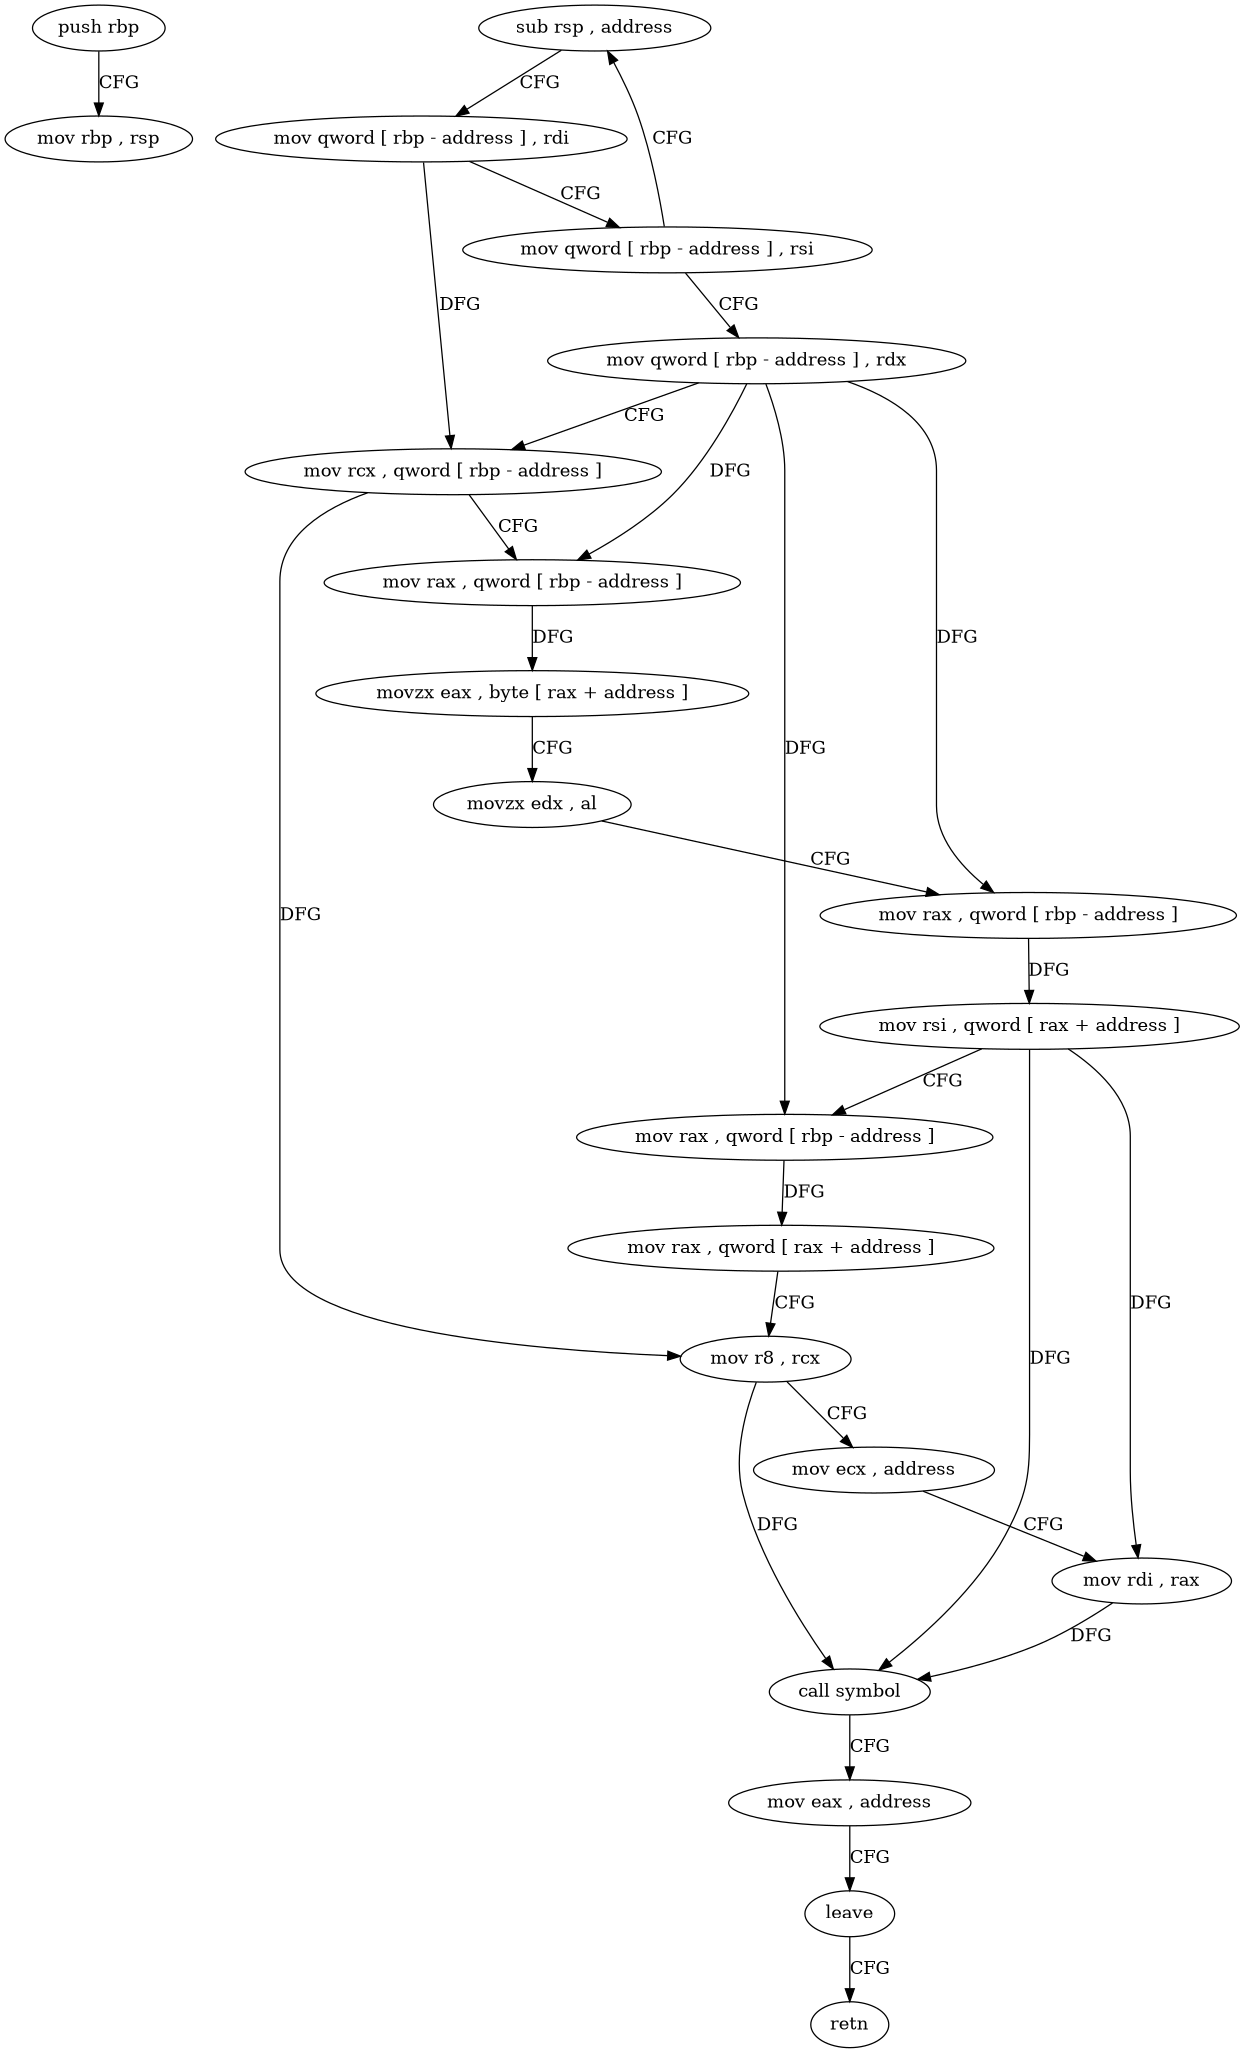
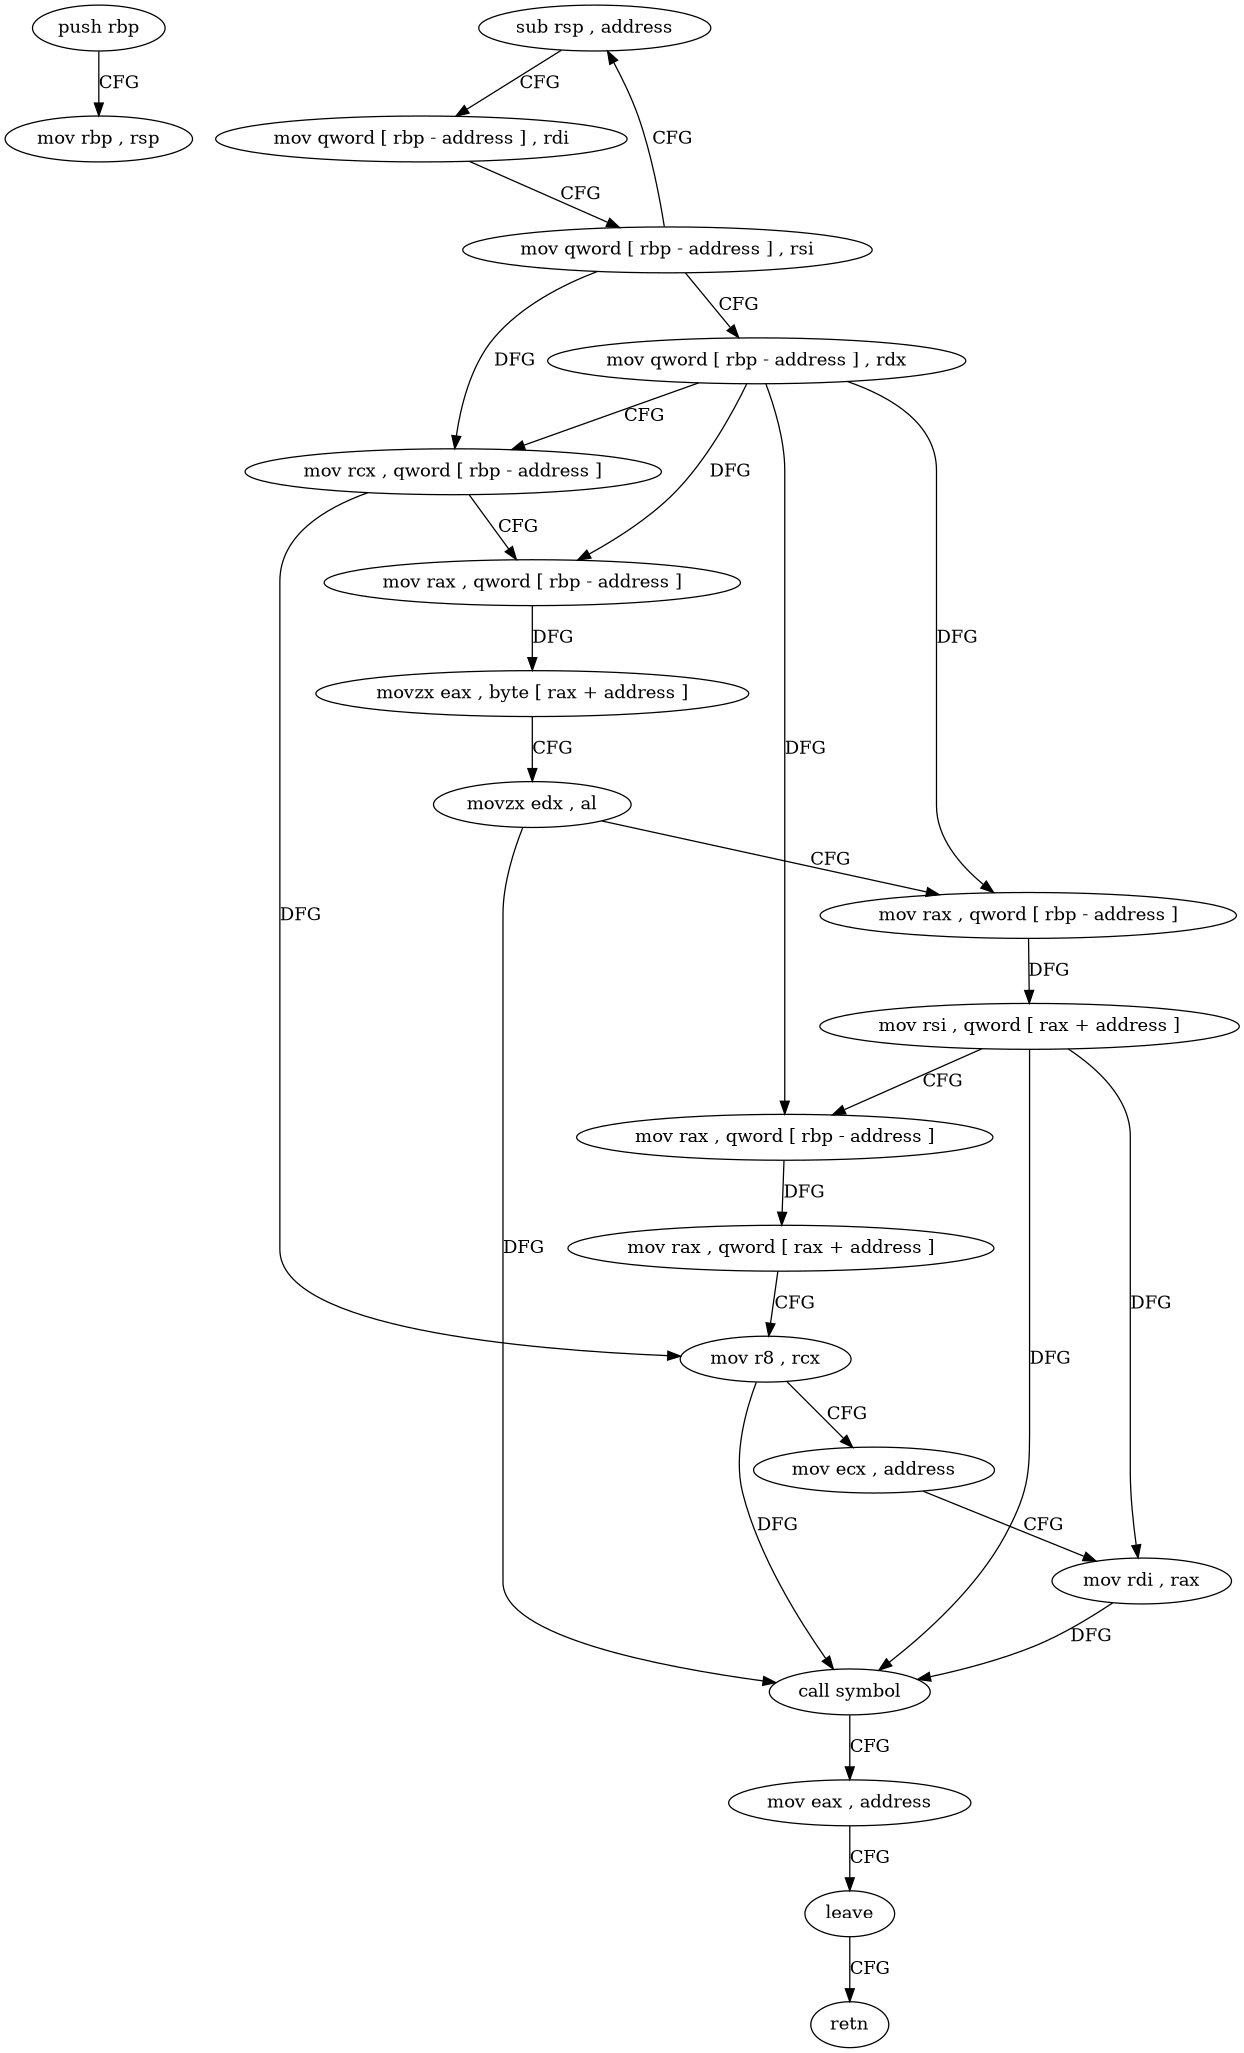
(437, 299) -> (500, 331)
none -> (503, 1322)
